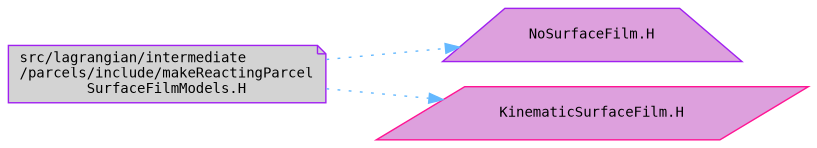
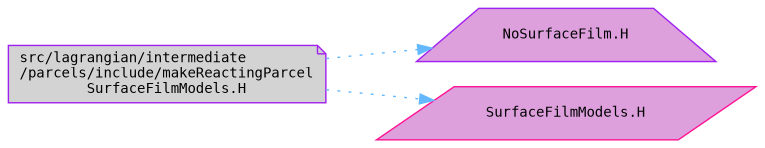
(592, 113) -> (566, 113)
